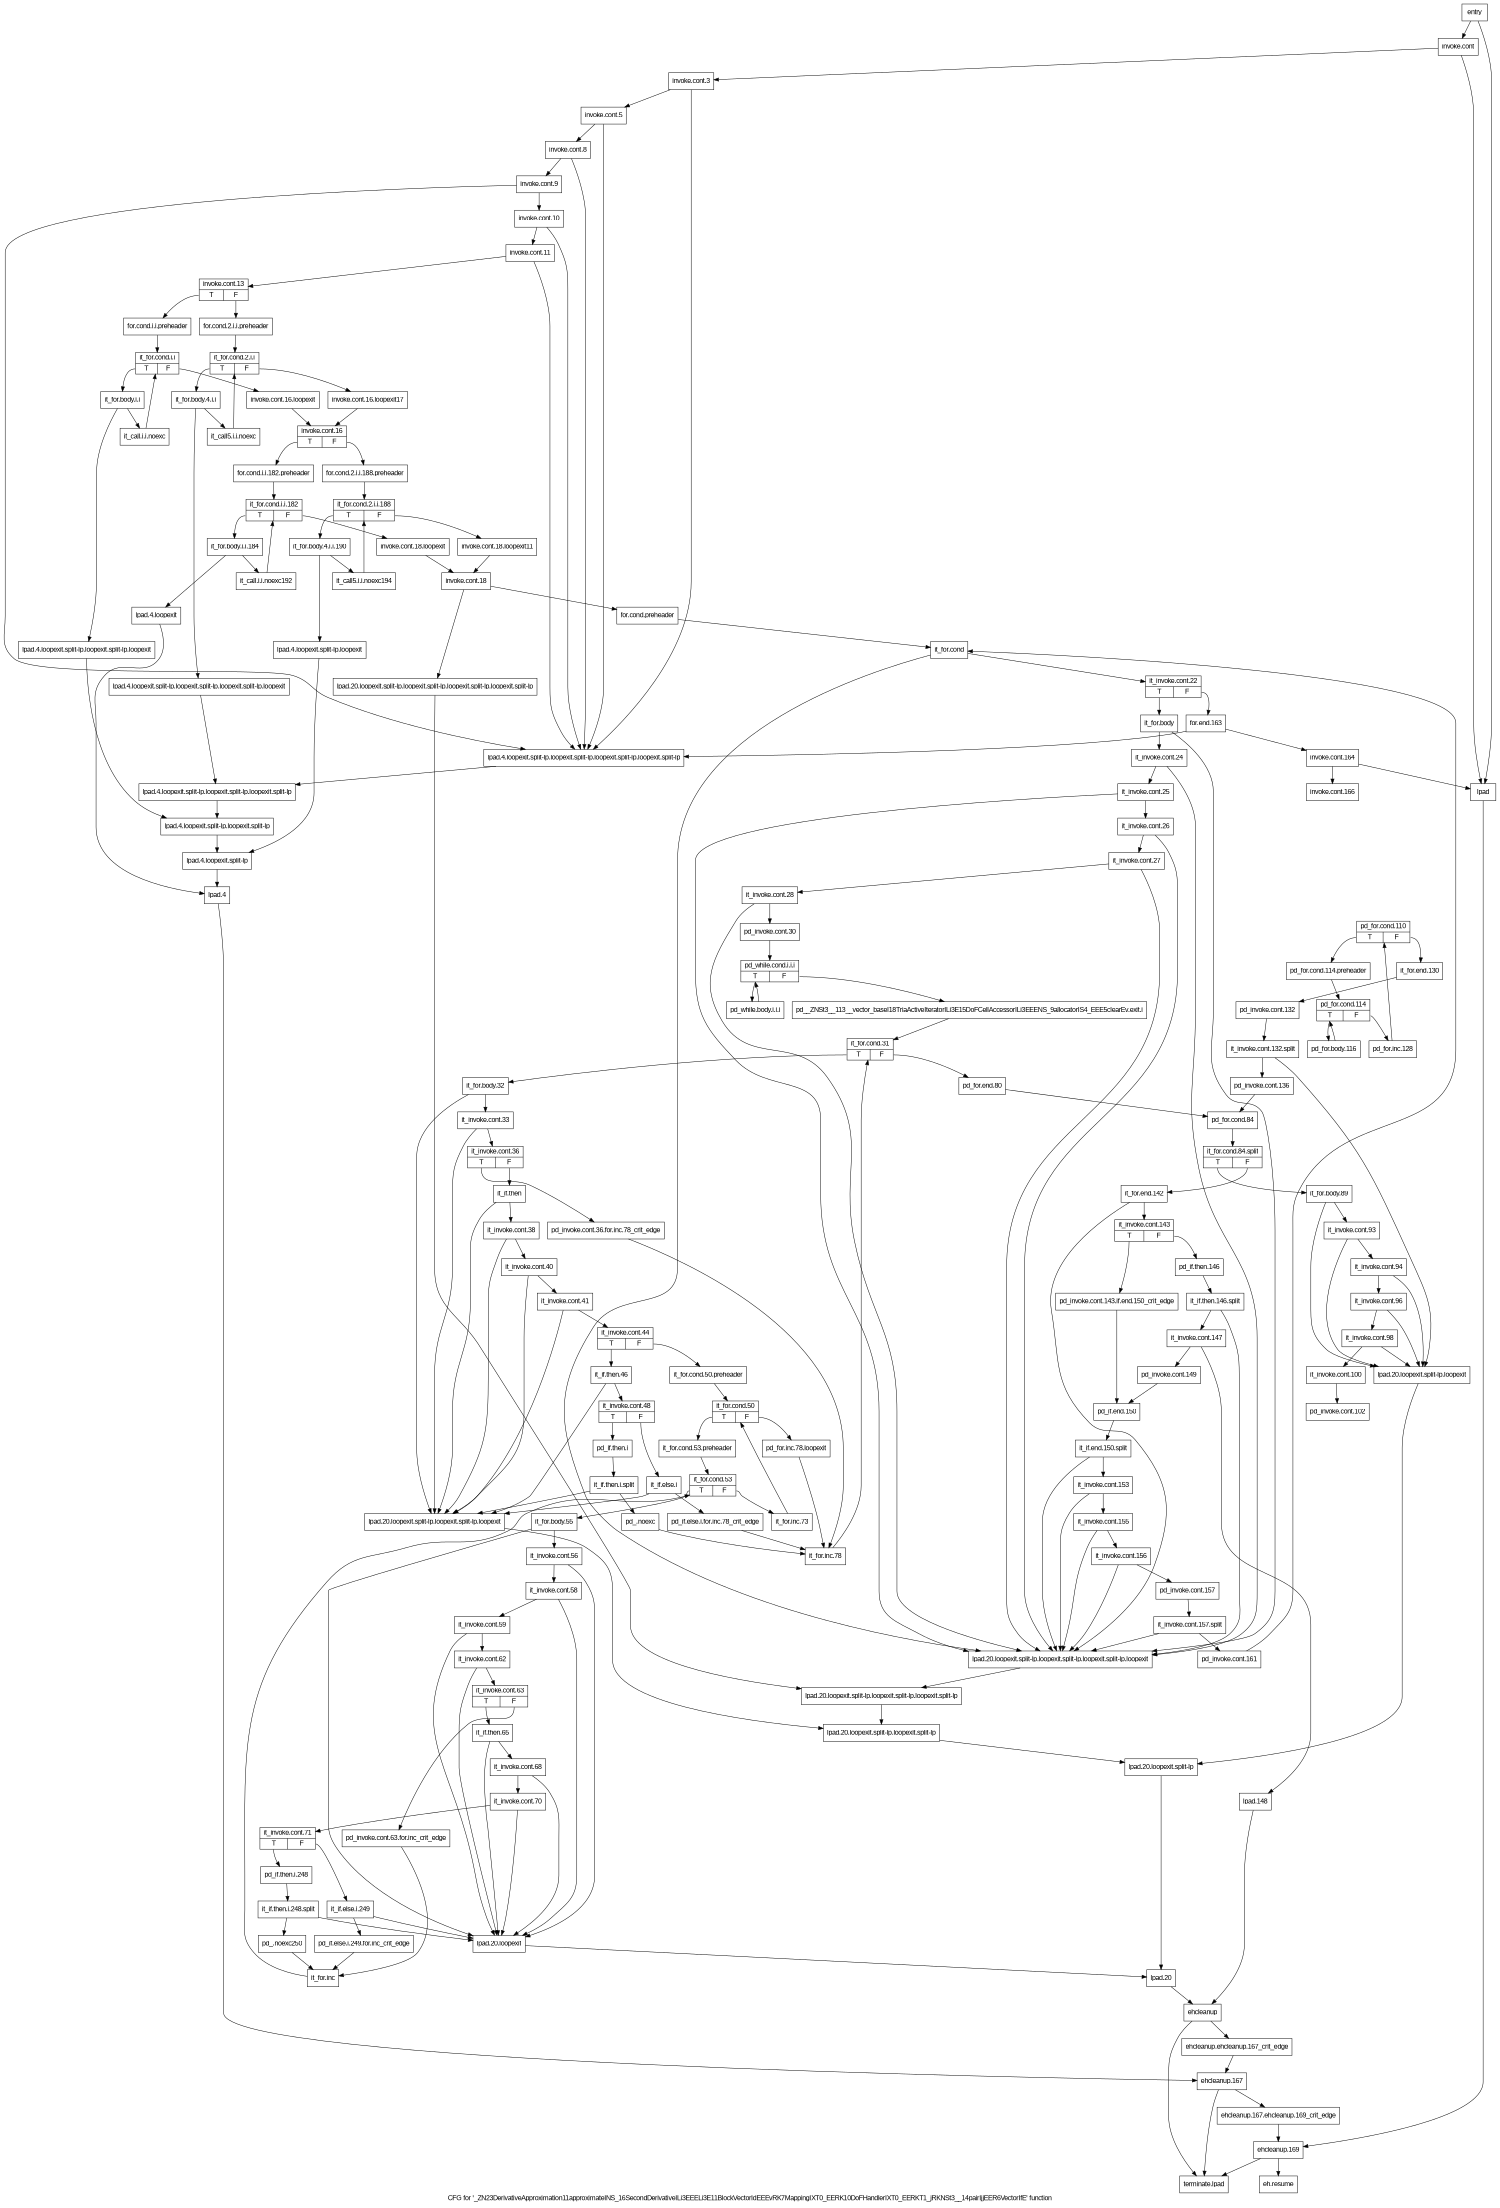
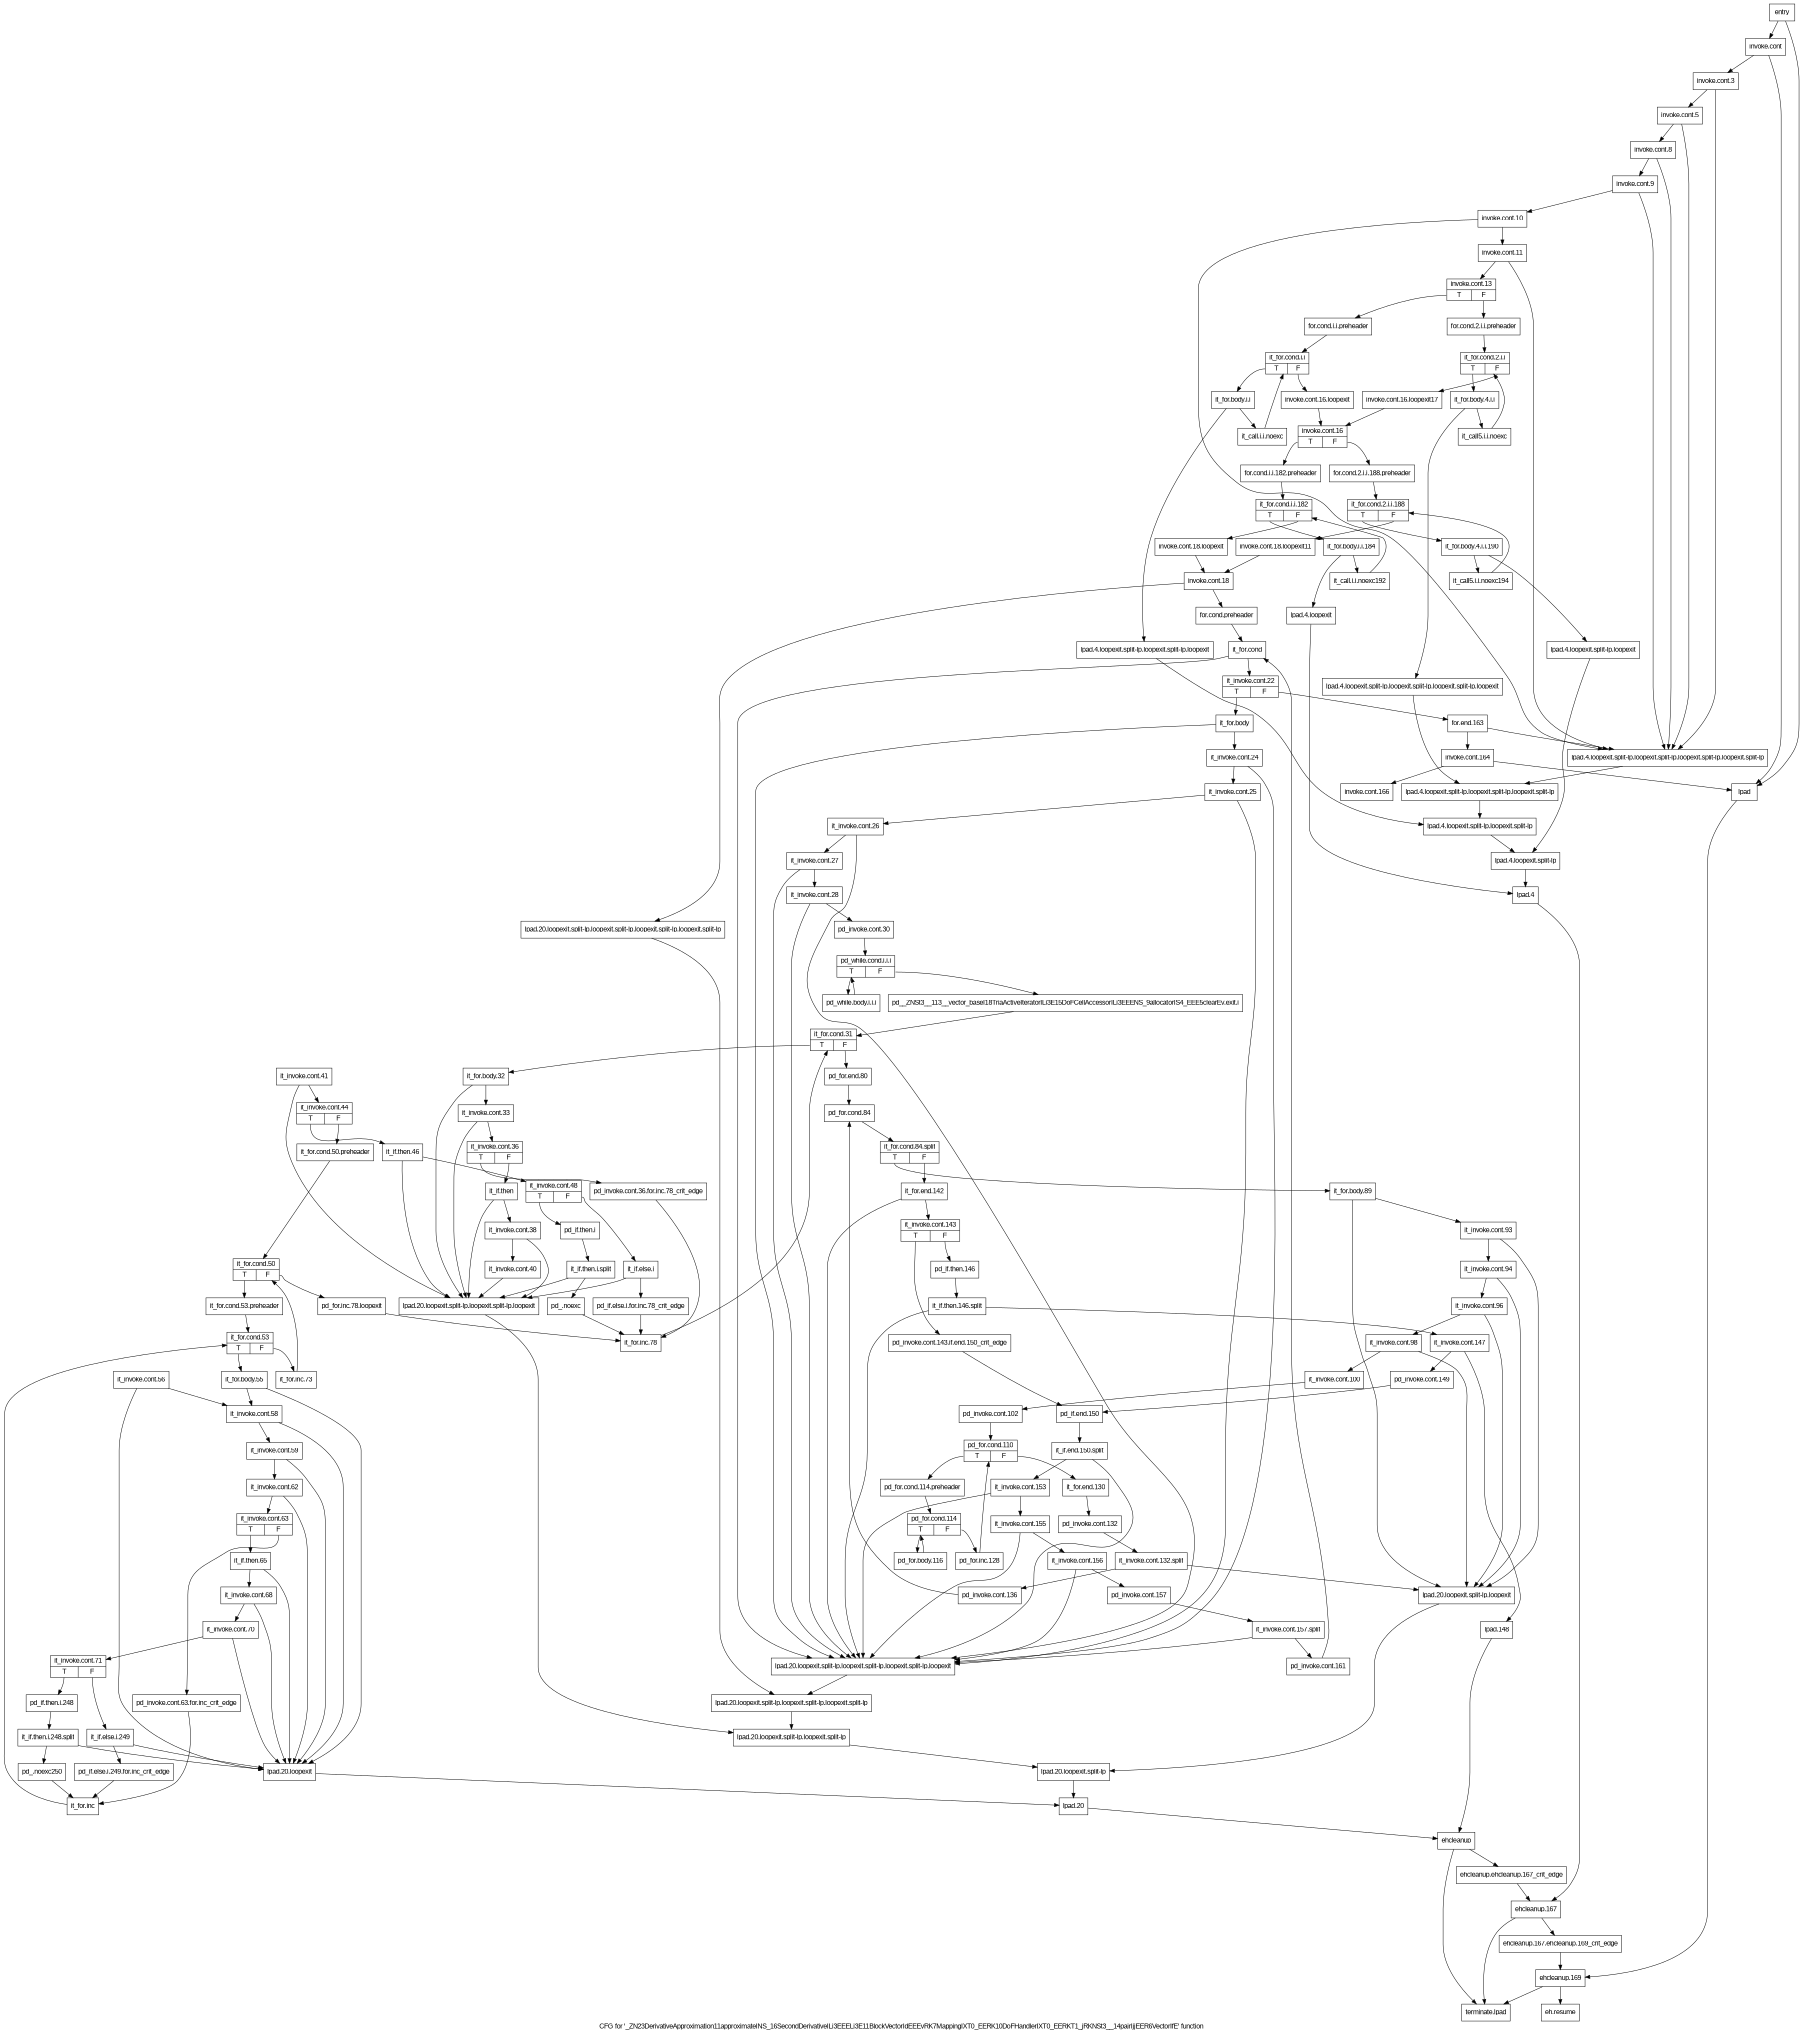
(545, 1283) -> none
none -> (991, 1429)
(554, 1540) -> (249, 1395)
